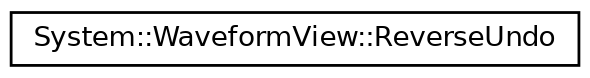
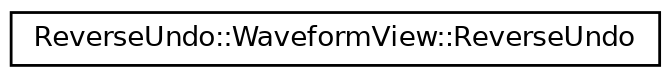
(295, 39) -> (335, 39)
